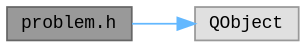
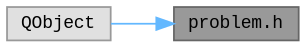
(155, 24) -> (134, 24)
